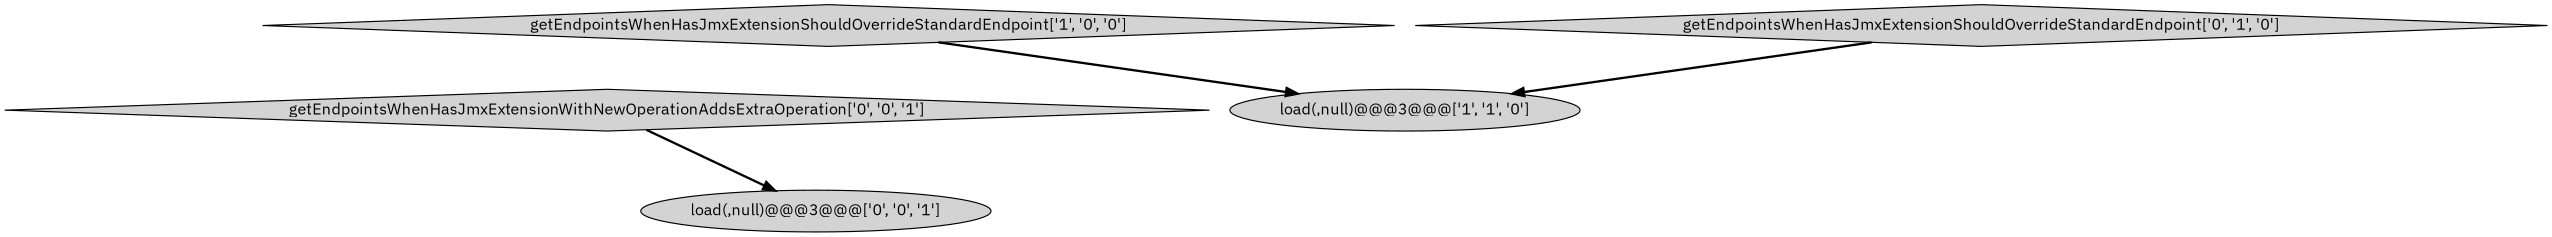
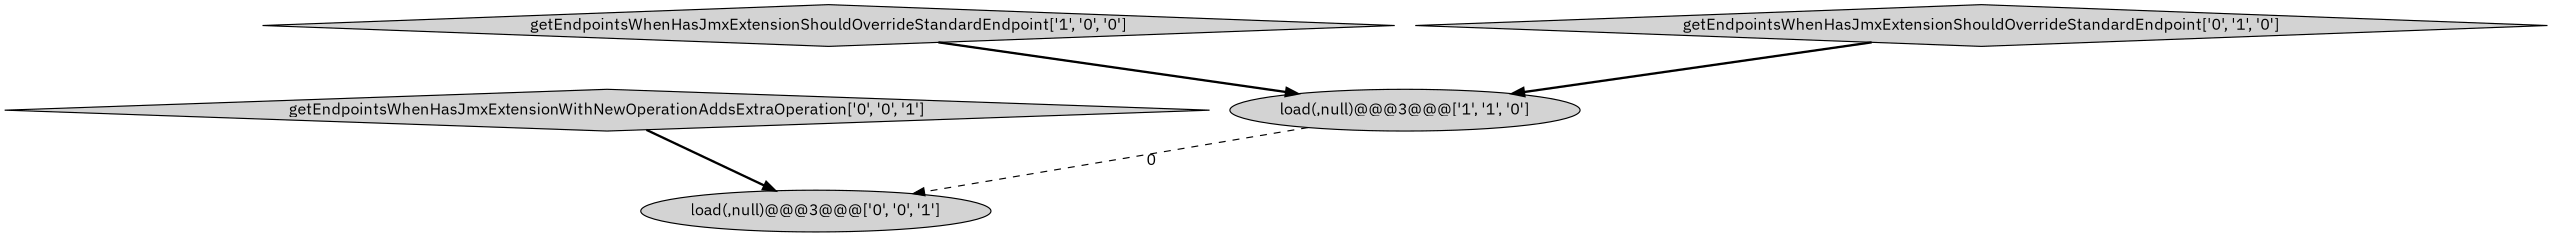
none -> (1116, 160)
